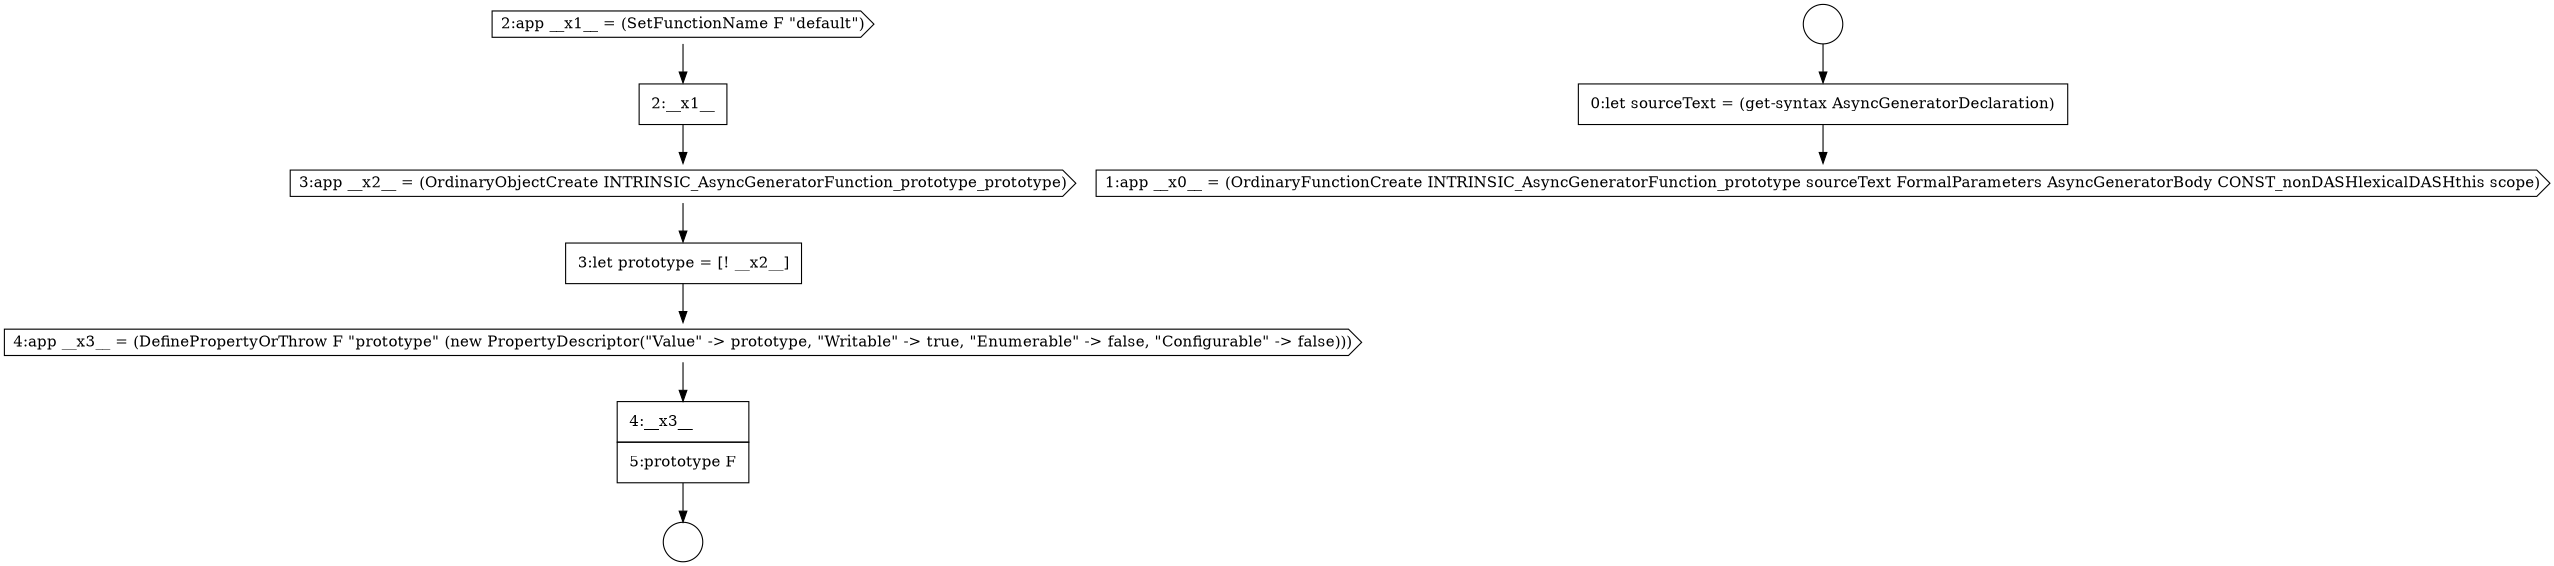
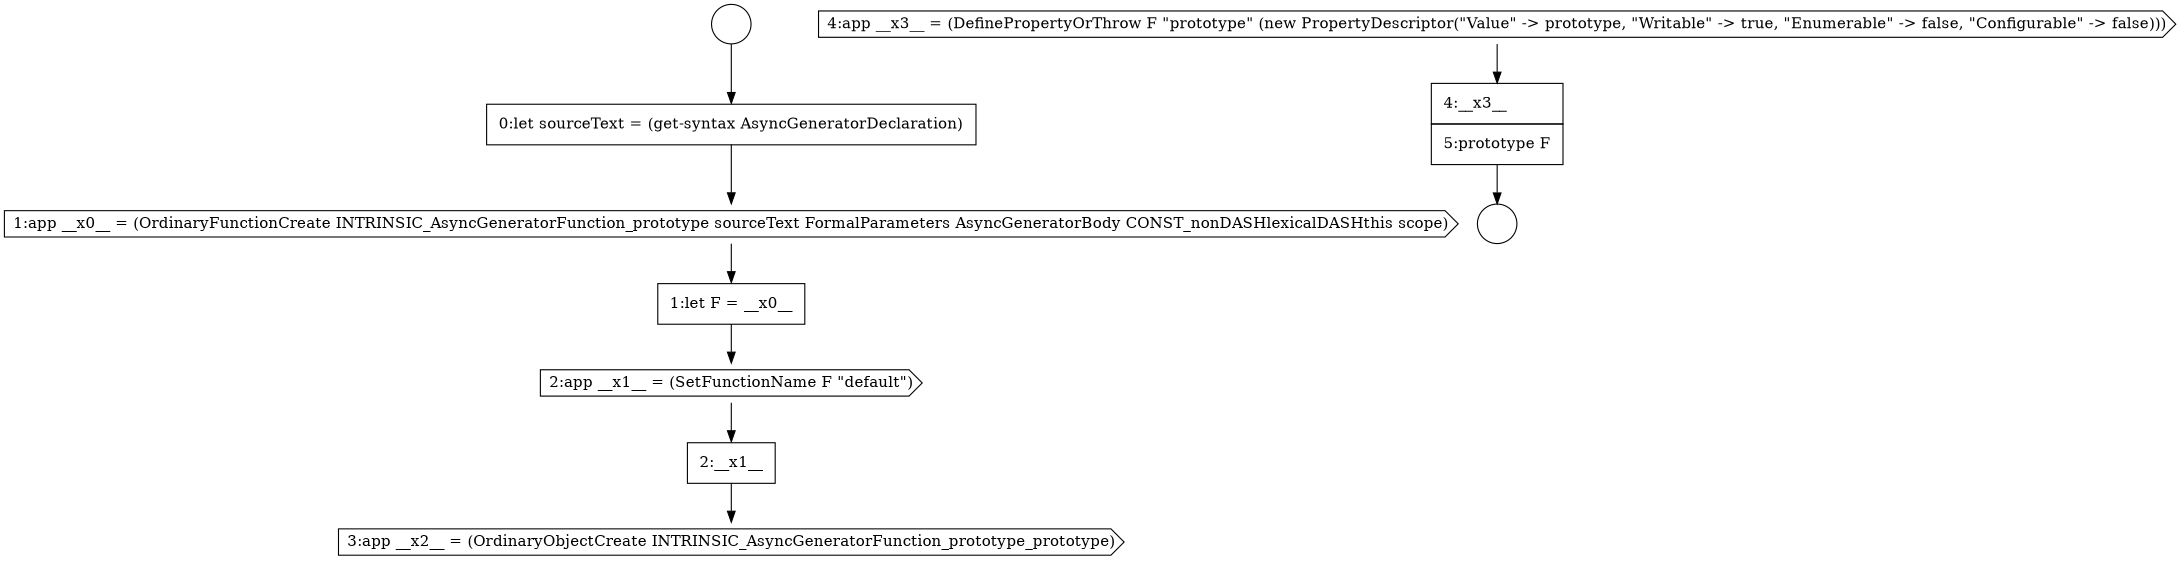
(683, 263) -> none
none -> (731, 303)
